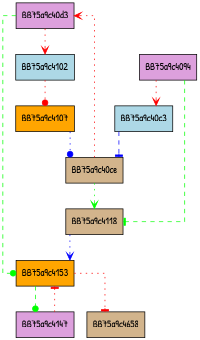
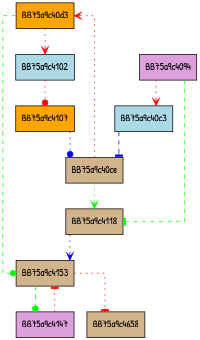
(45, 16) -> (45, 16)
(45, 273) -> (45, 273)
